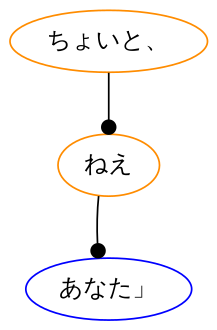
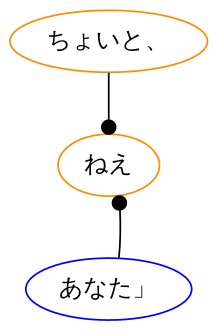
(97, 220) -> (120, 234)
